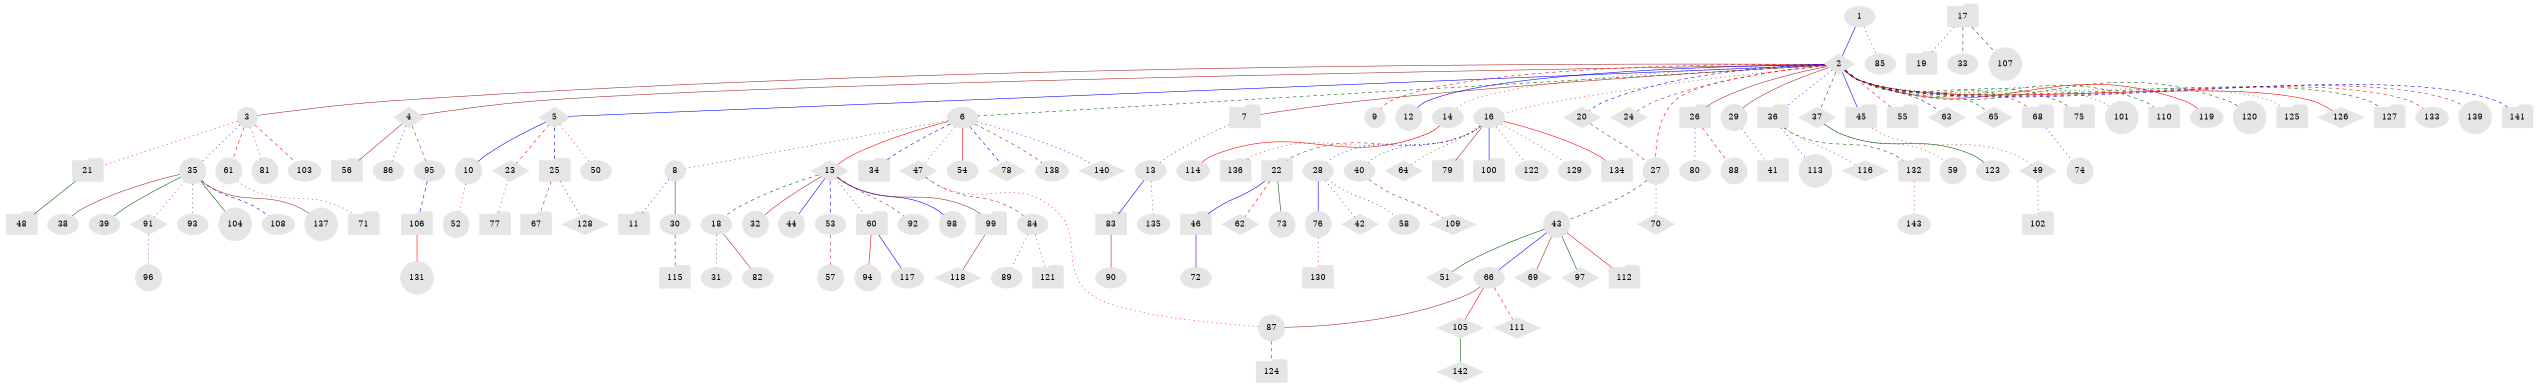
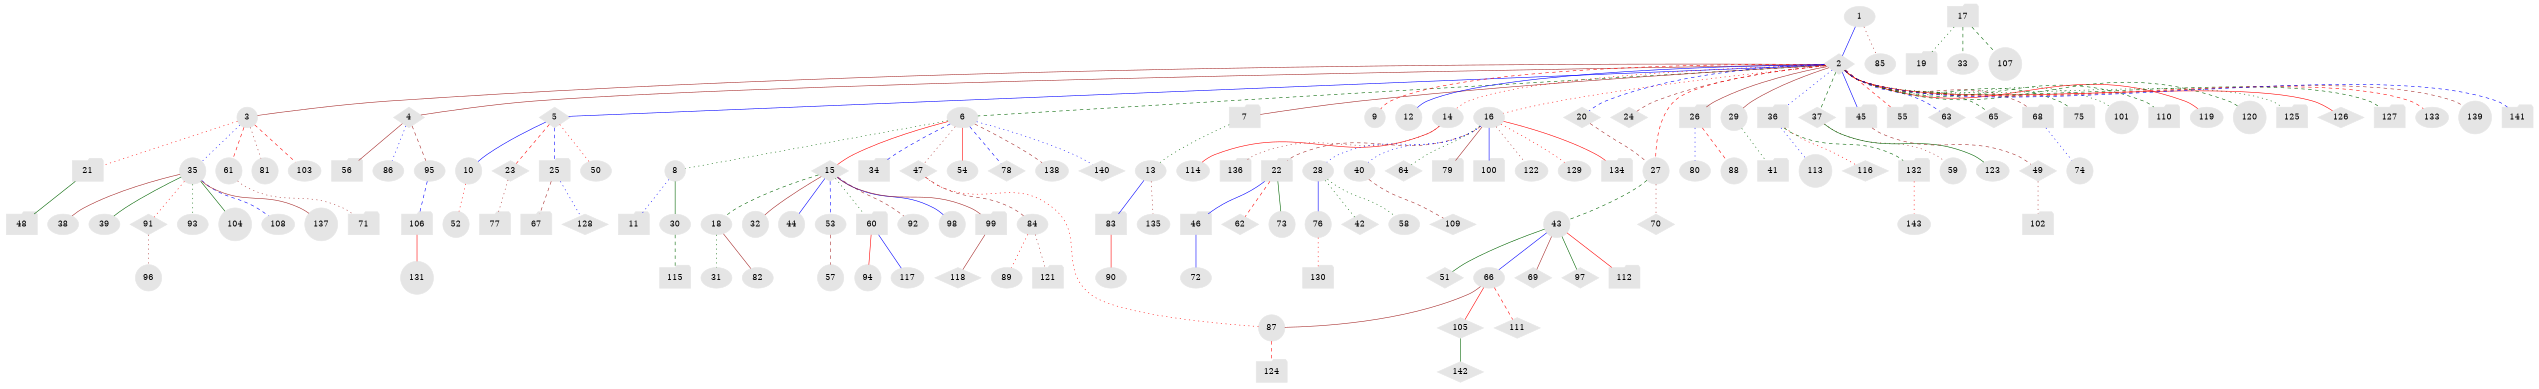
(1956, 145) -> (1956, 145)
